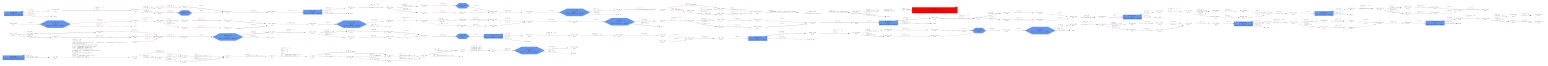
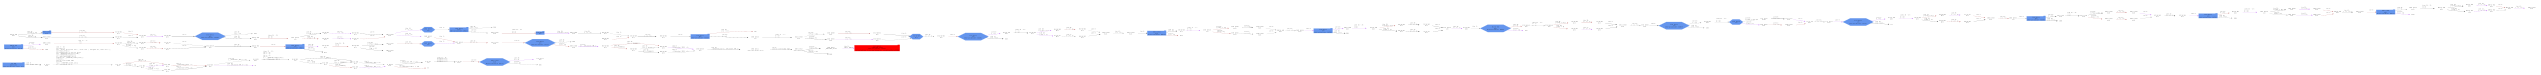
(185, 13) -> (167, 43)
(443, 13) -> (408, 36)
(424, 21) -> (1736, 22)
none -> (1447, 28)
(100, 32) -> (47, 33)
(130, 32) -> (82, 33)
(575, 36) -> (540, 33)
none -> (256, 66)
